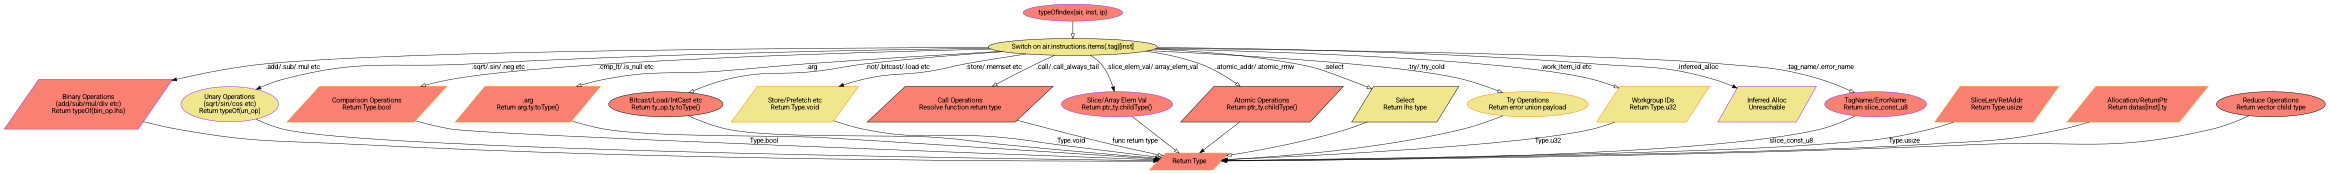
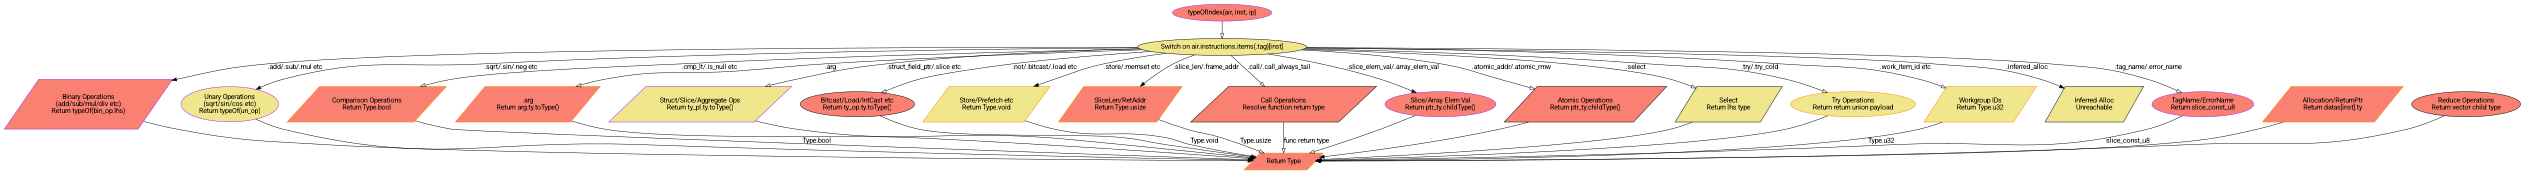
none -> (1168, 67)
none -> (700, 104)
(1528, 104) -> (1853, 104)
(1767, 104) -> (2094, 104)
